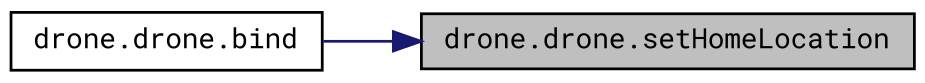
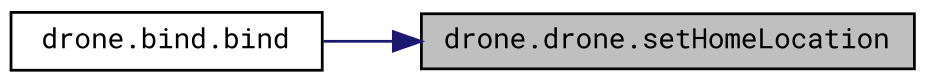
(167, 41) -> (167, 41)
